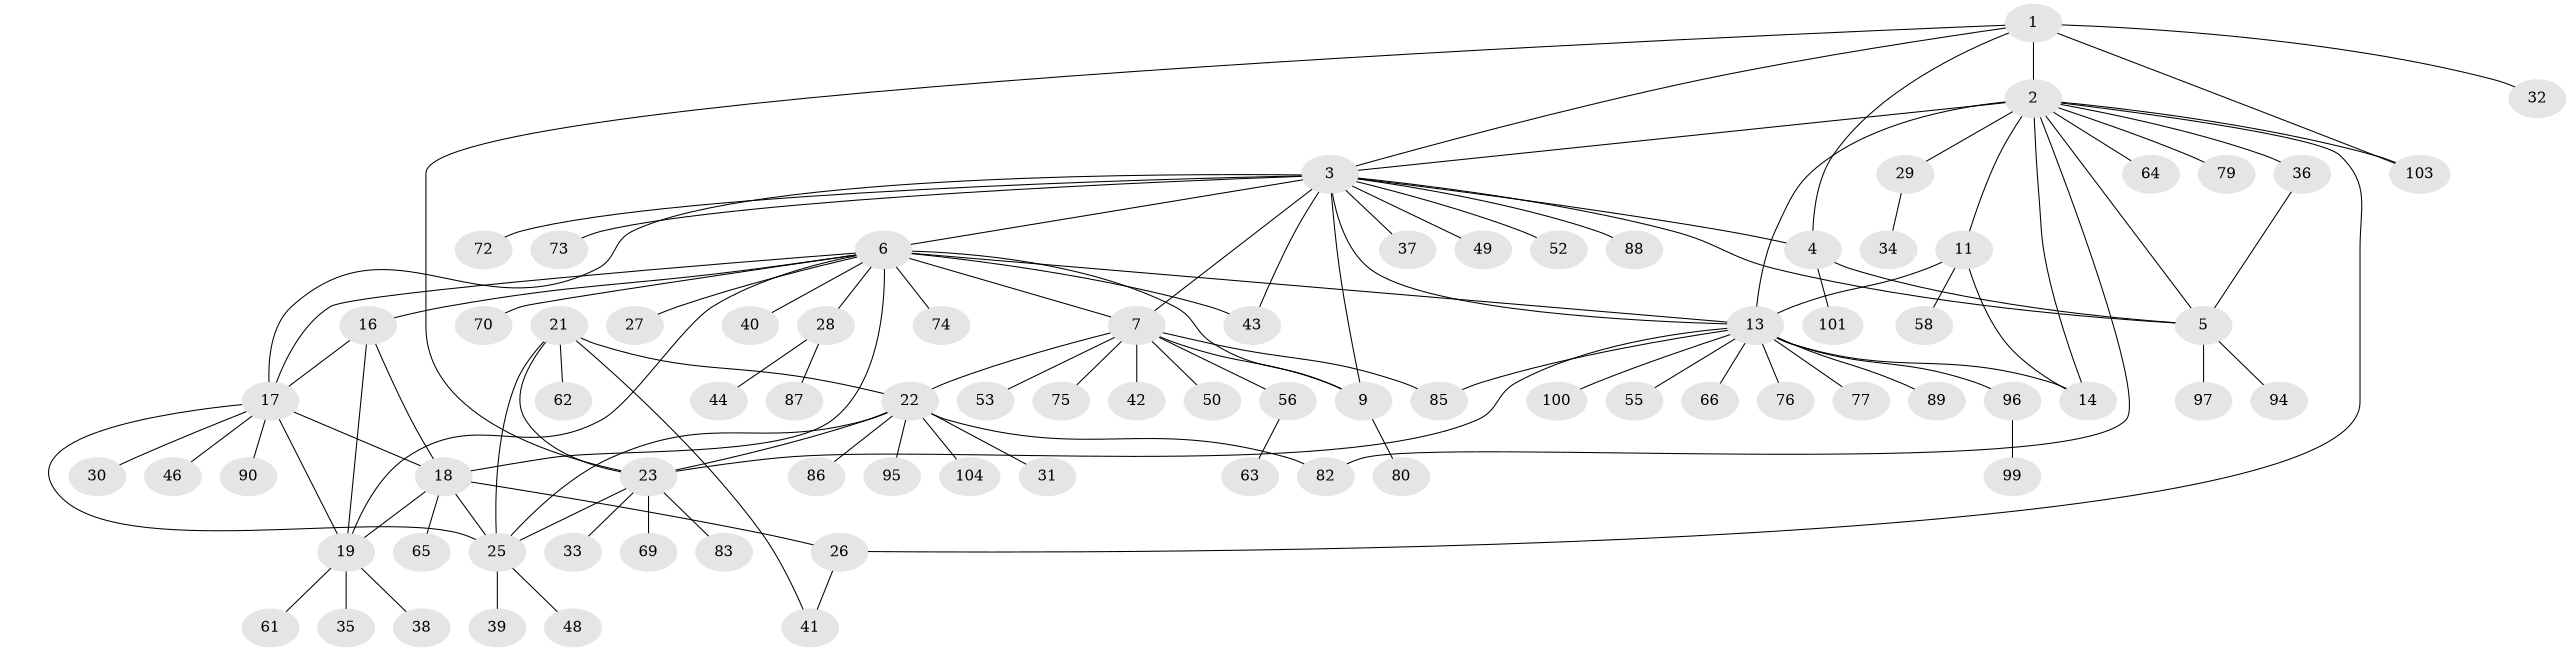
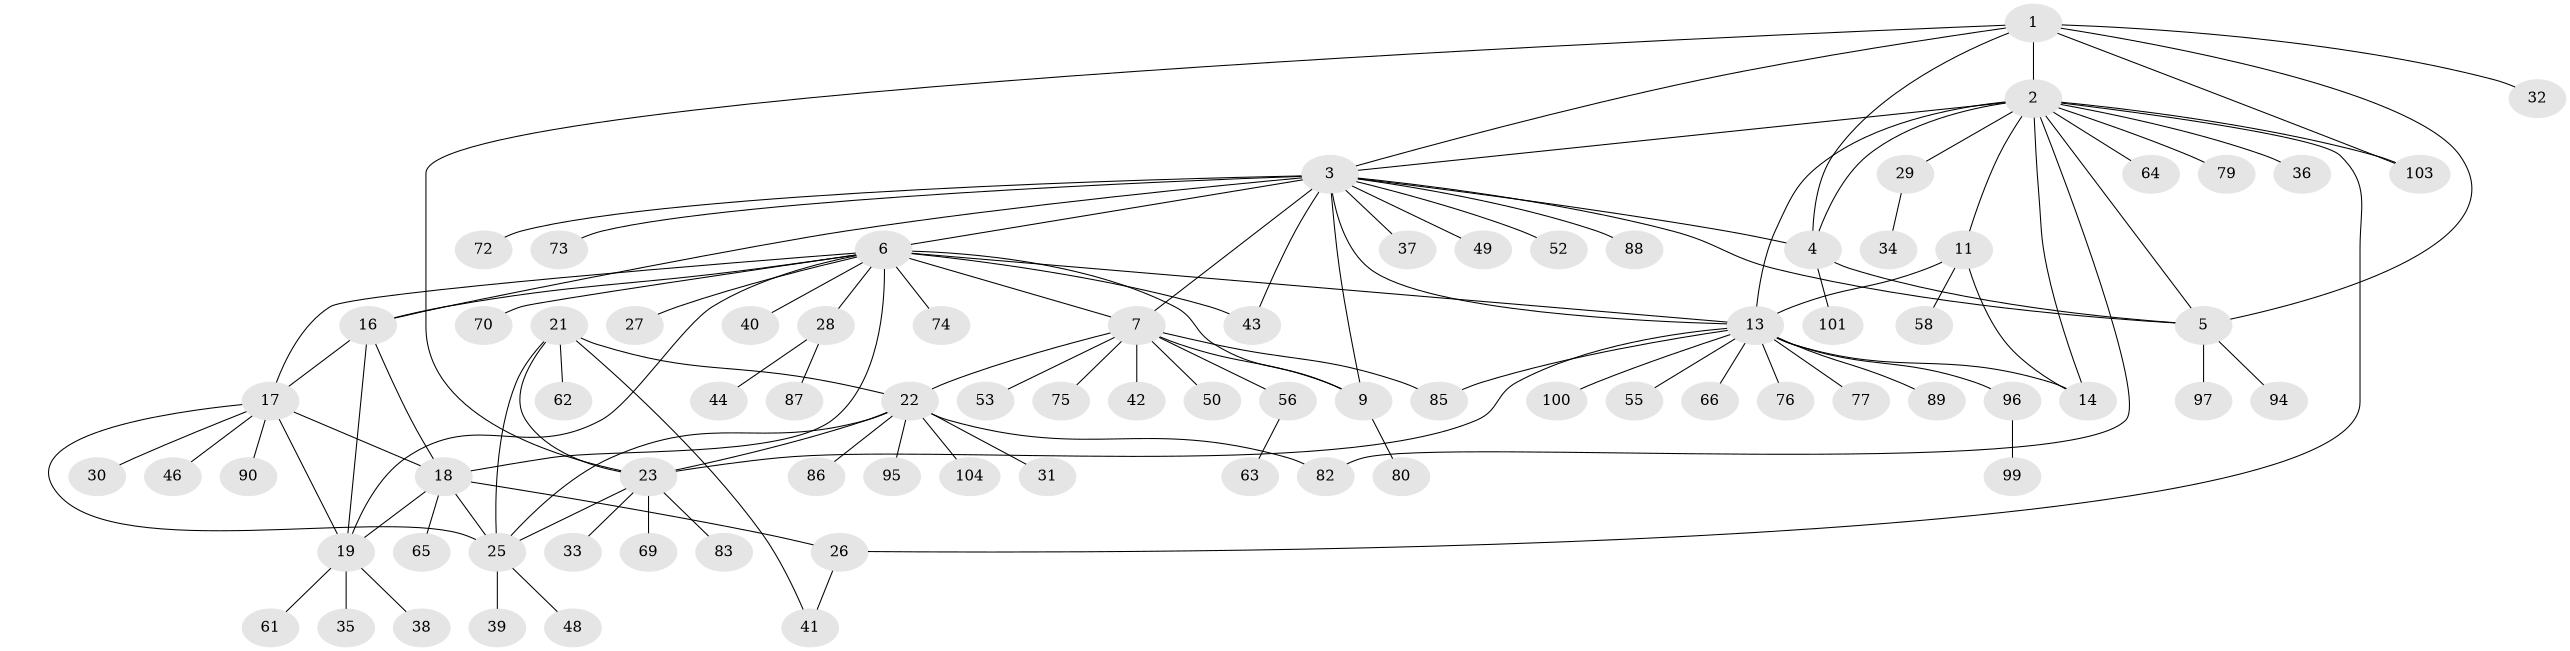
none -> (1892, 139)
(2253, 250) -> (2420, 125)
(613, 253) -> (846, 231)
